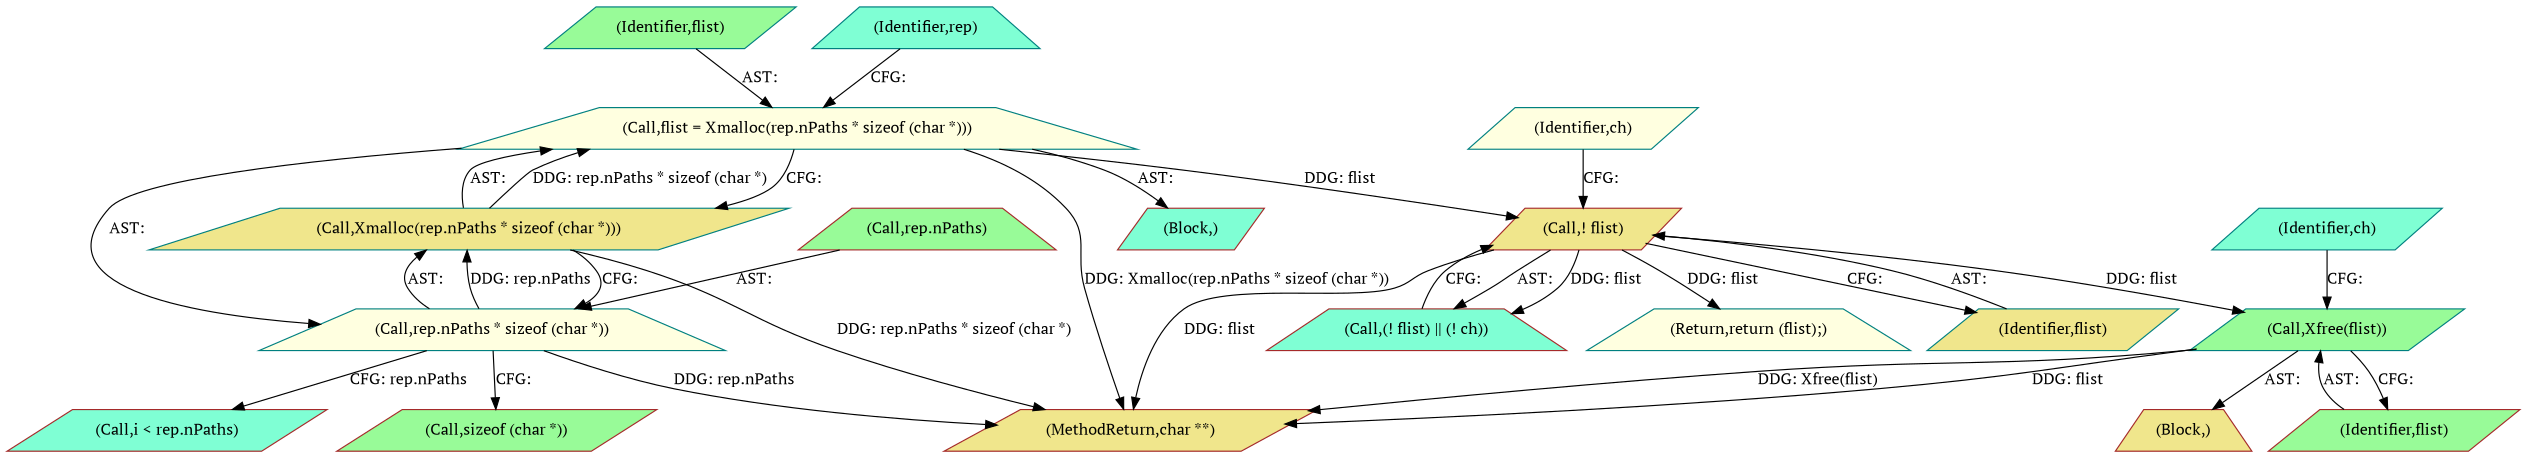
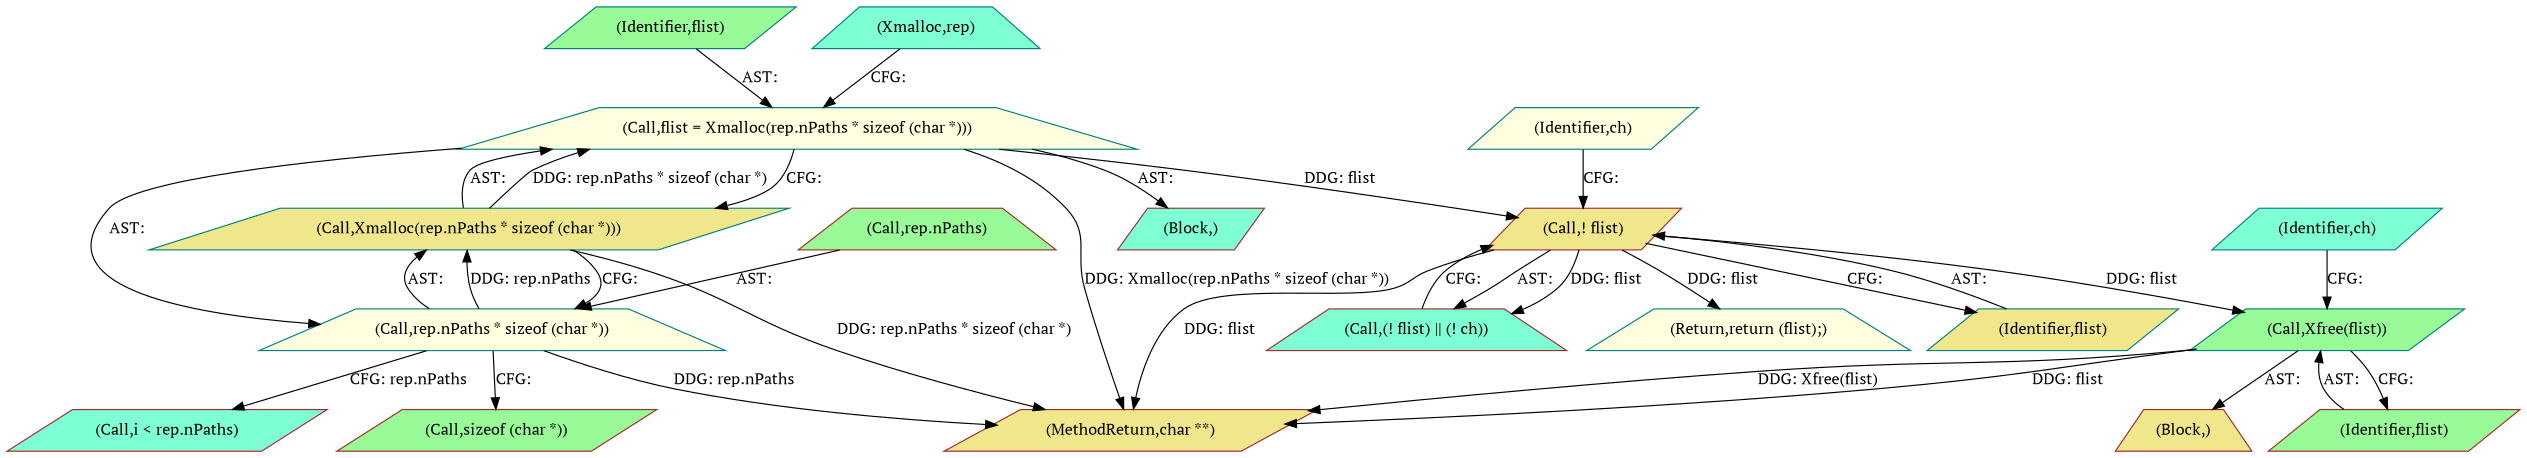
(926, 28) -> (926, 28)
